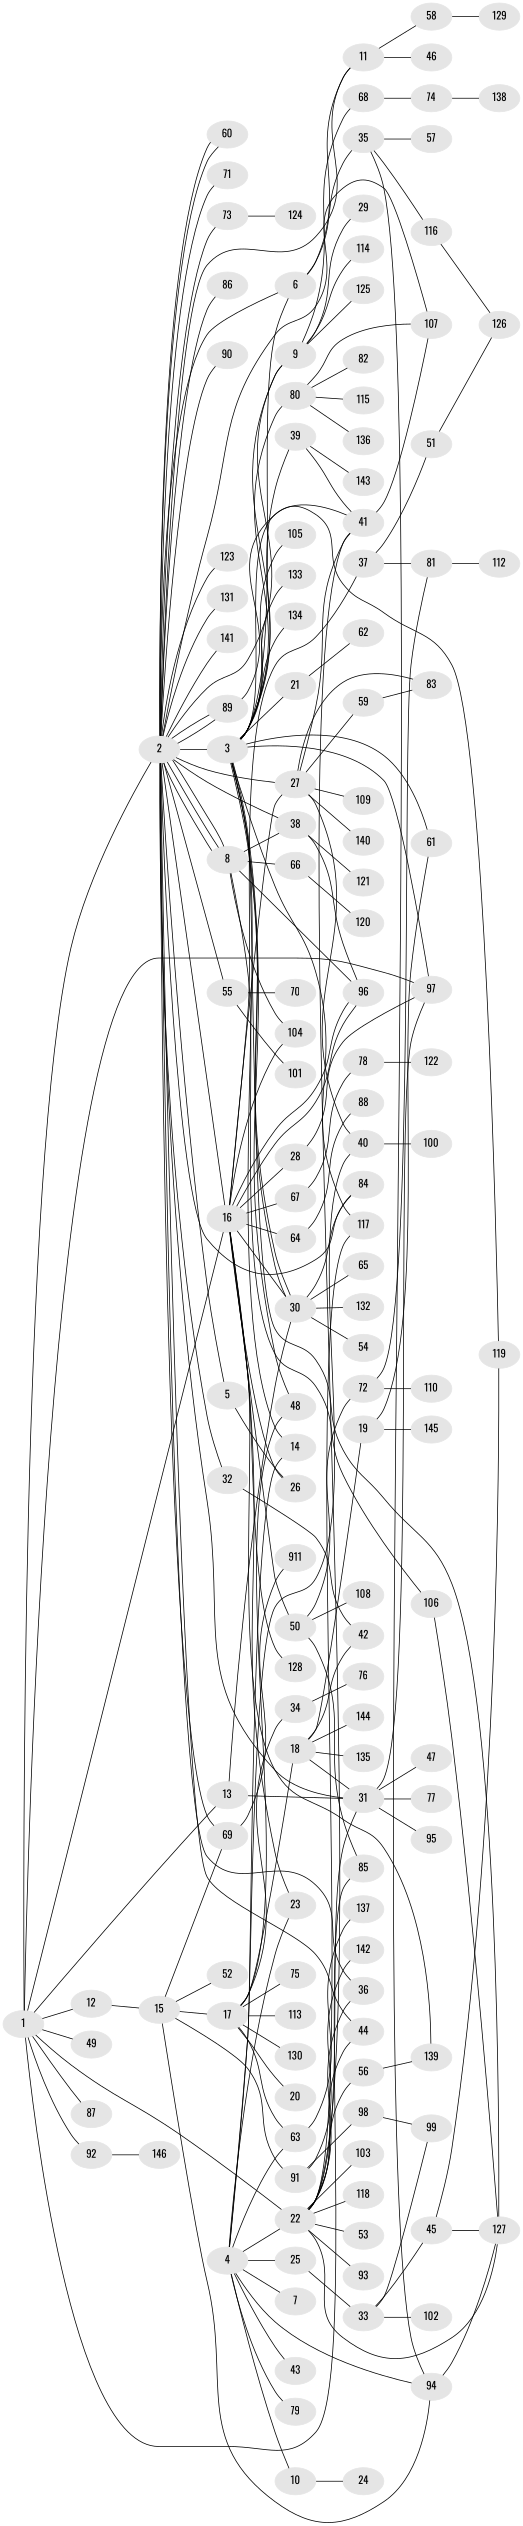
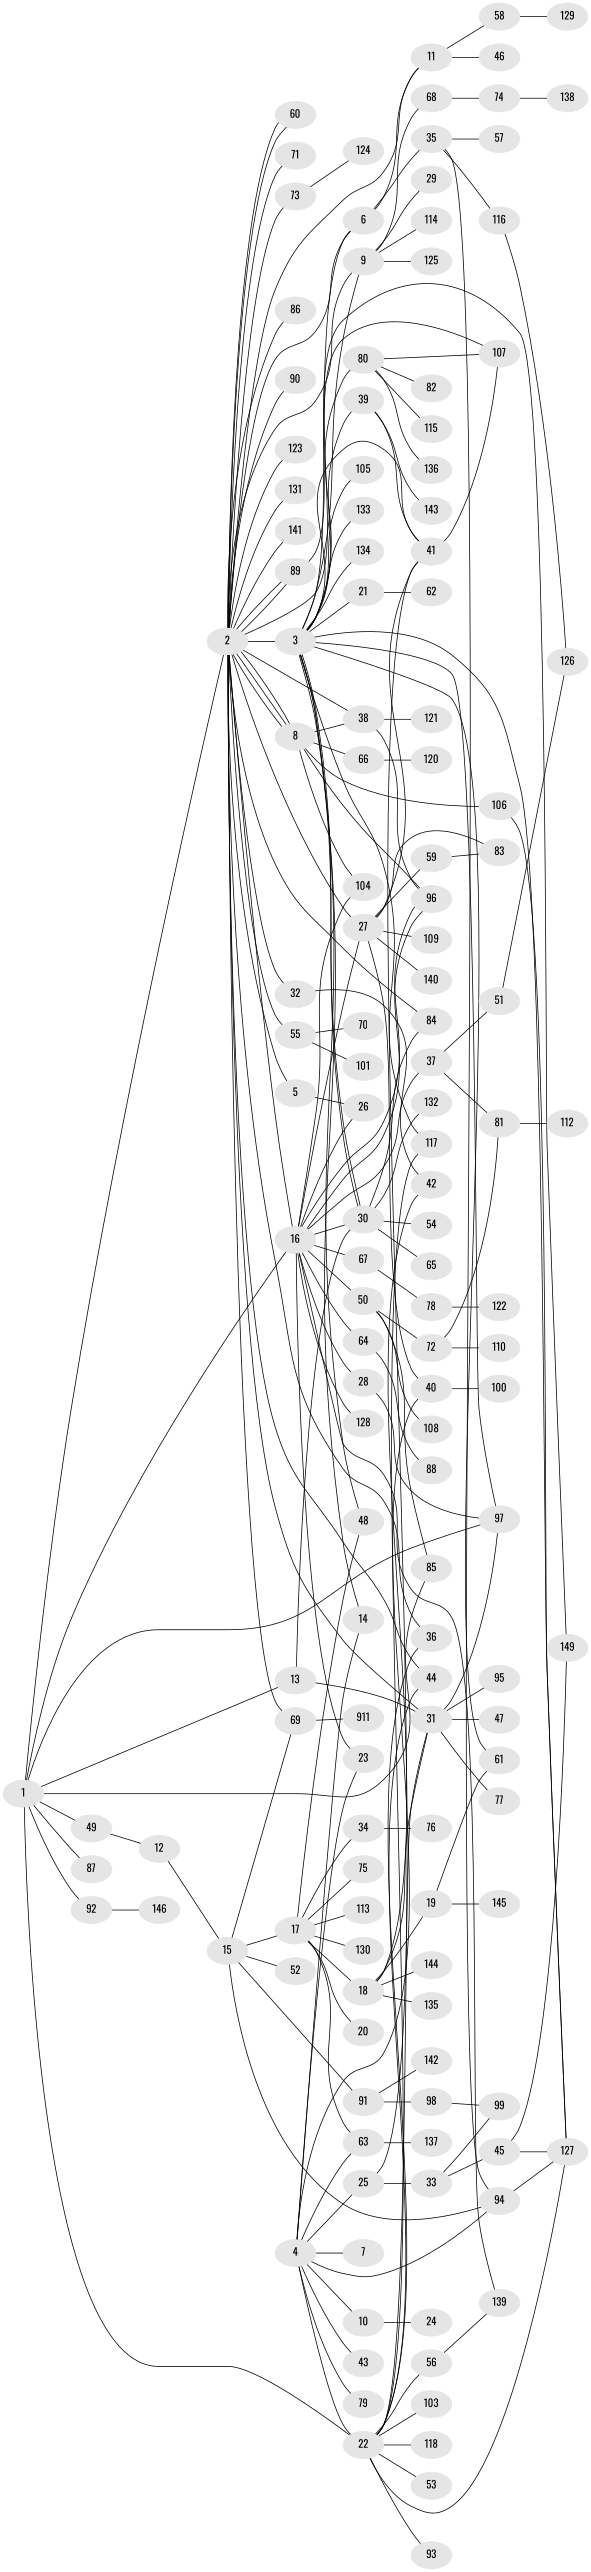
(499, 1355) -> (567, 1648)
(329, 1371) -> (401, 1489)
(58, 2014) -> (126, 1839)
(431, 2317) -> none
